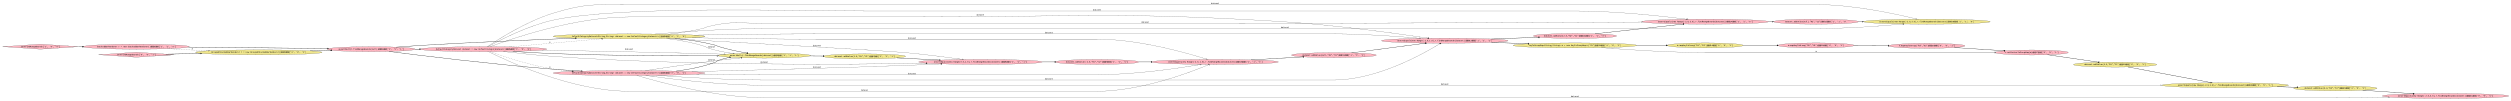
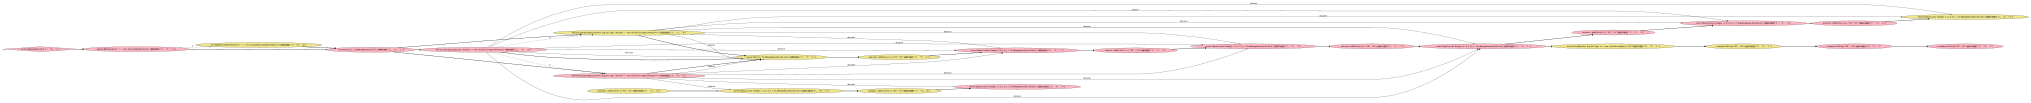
(2032, 52) -> none
(136, 55) -> none
